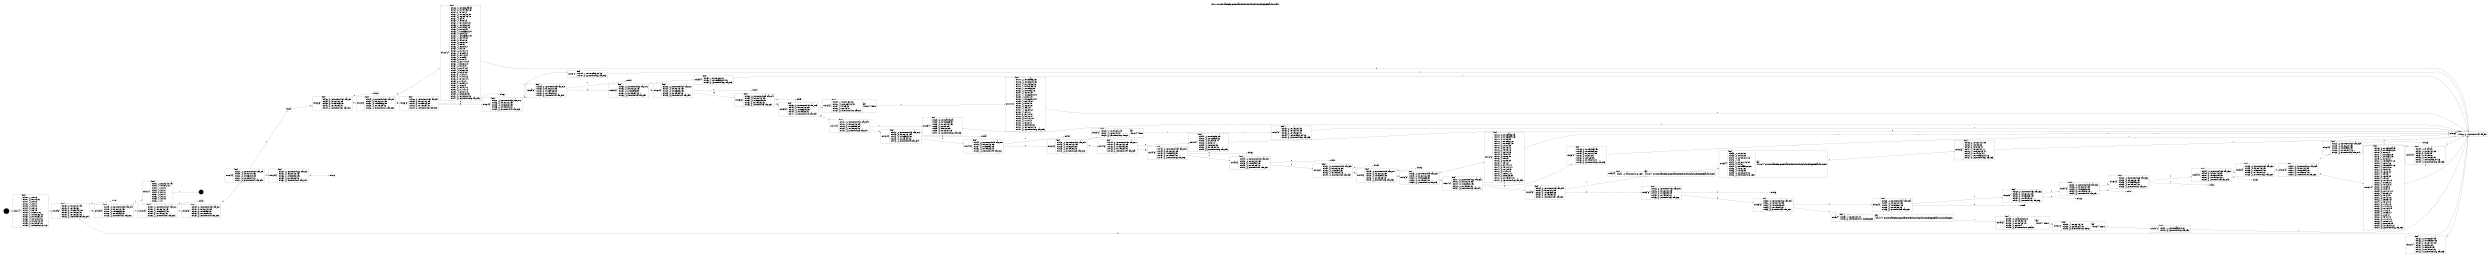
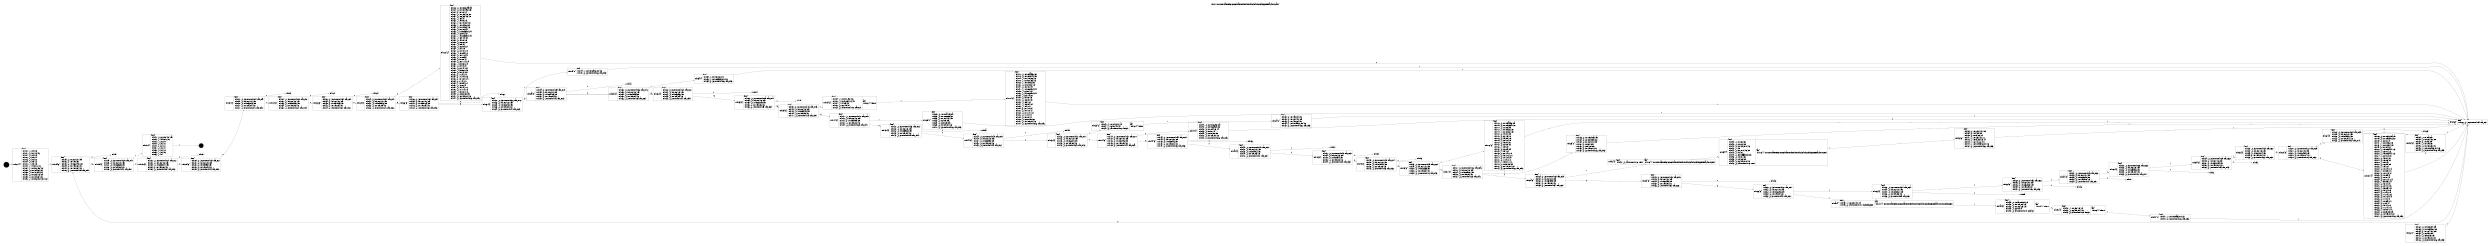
(302, 107) -> (310, 103)
